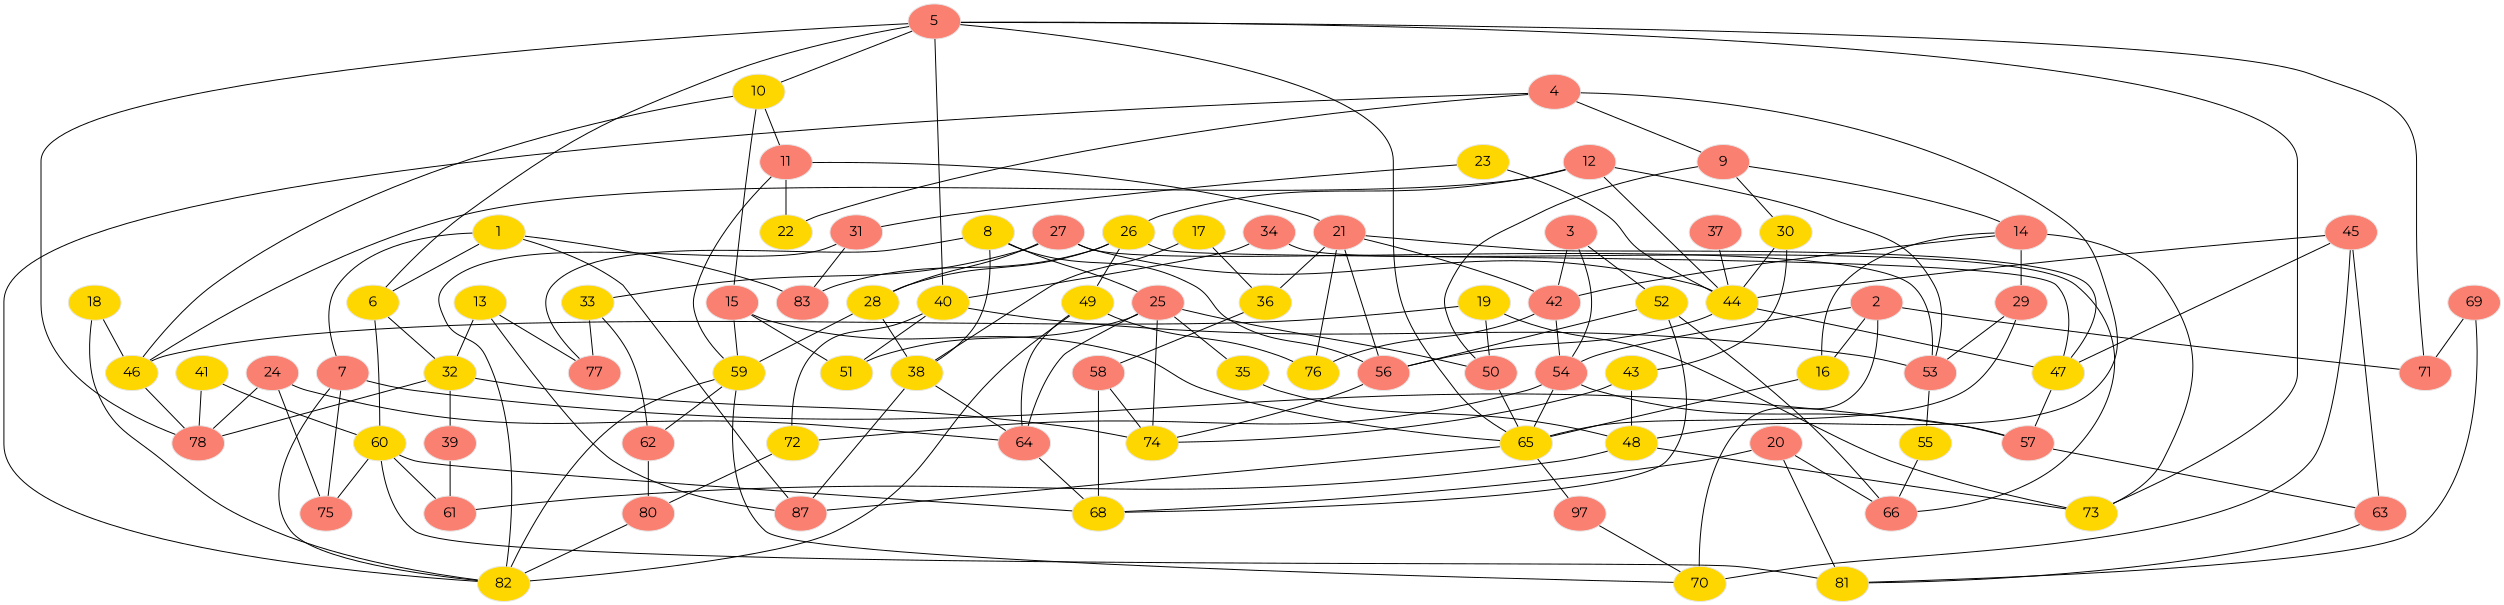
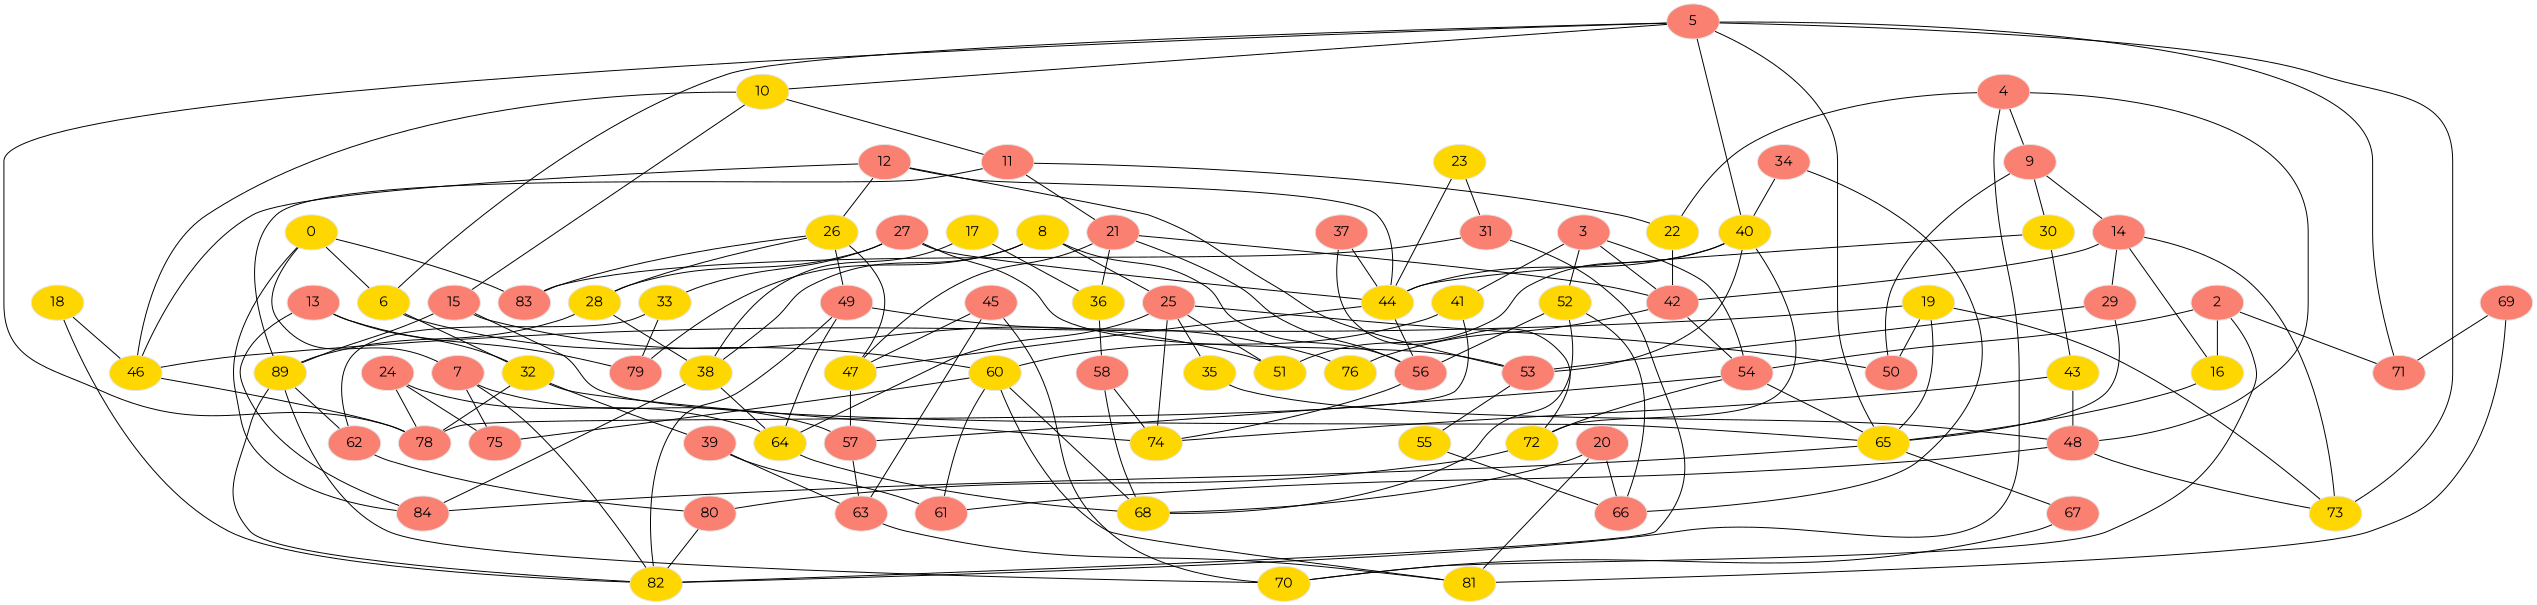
(499, 232) -> (311, 232)
none -> (1534, 261)
(2041, 262) -> (1566, 267)
none -> (1673, 272)
(480, 303) -> (313, 303)
(1088, 303) -> (847, 303)
(1326, 303) -> none
none -> (1544, 340)
(595, 373) -> (636, 373)
(739, 373) -> (280, 373)
(1507, 404) -> (1930, 379)
(1024, 443) -> (780, 443)
(1632, 443) -> (2073, 443)
none -> (785, 479)
(801, 514) -> (423, 514)
(1580, 514) -> (2073, 514)
